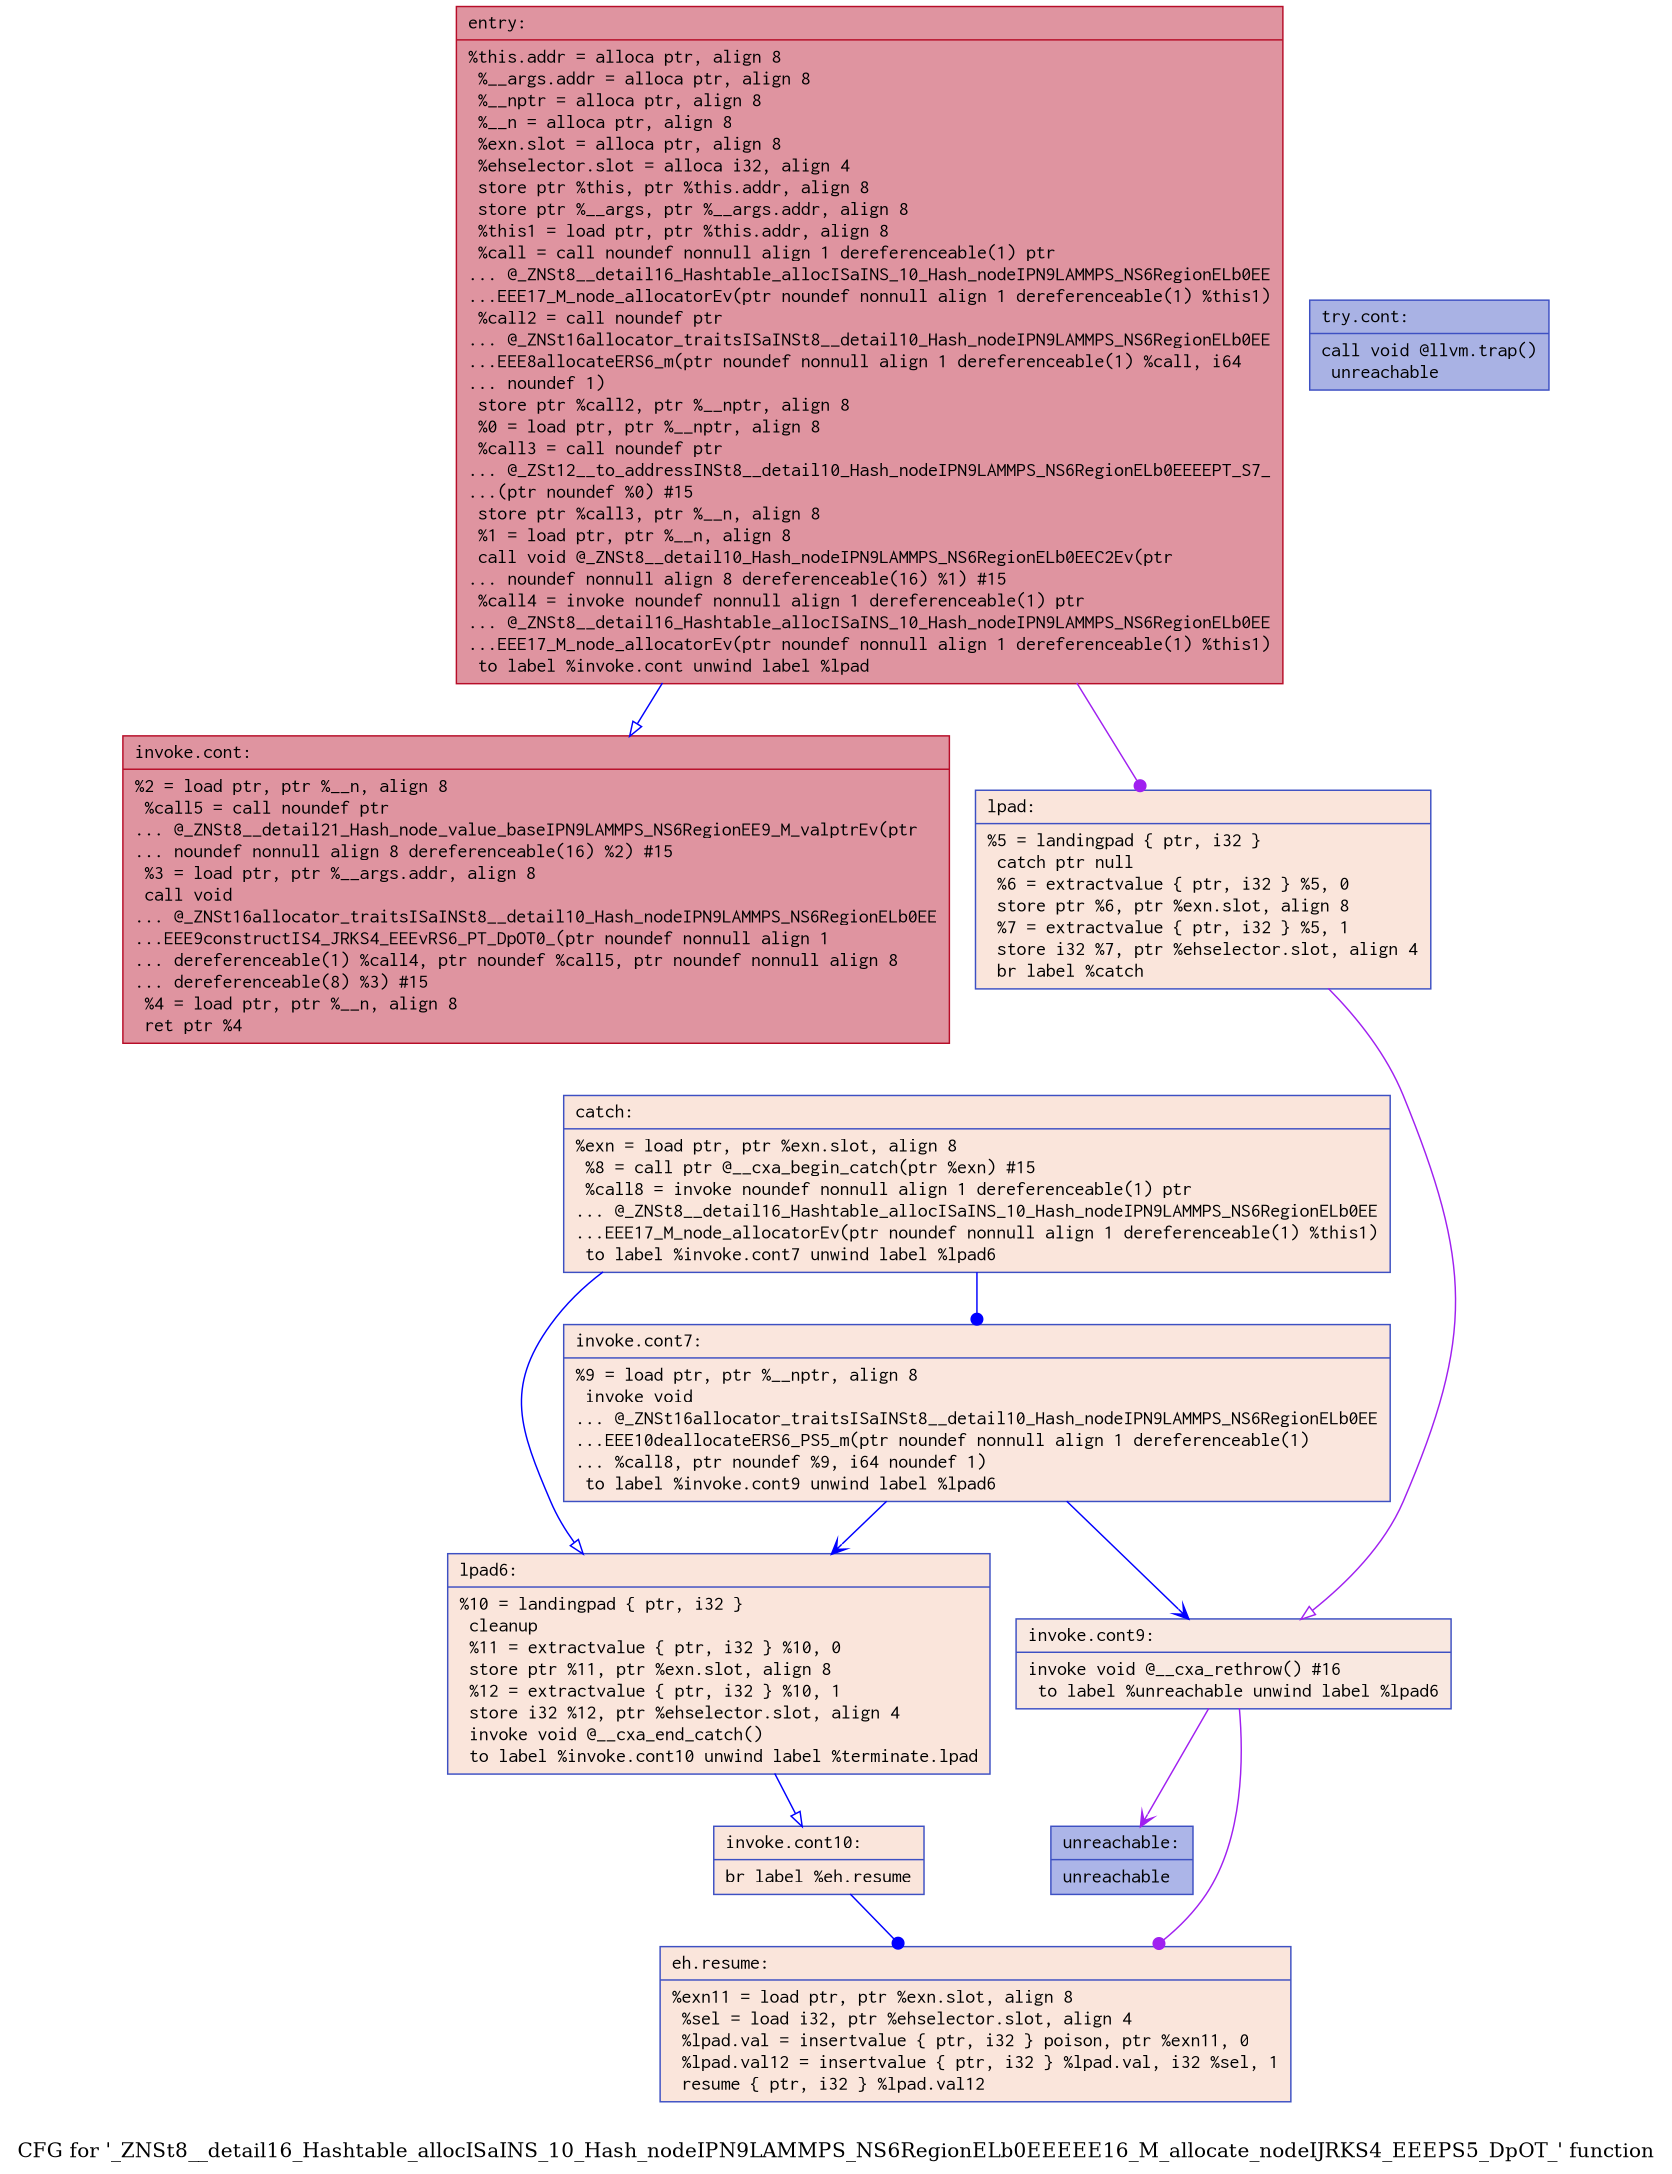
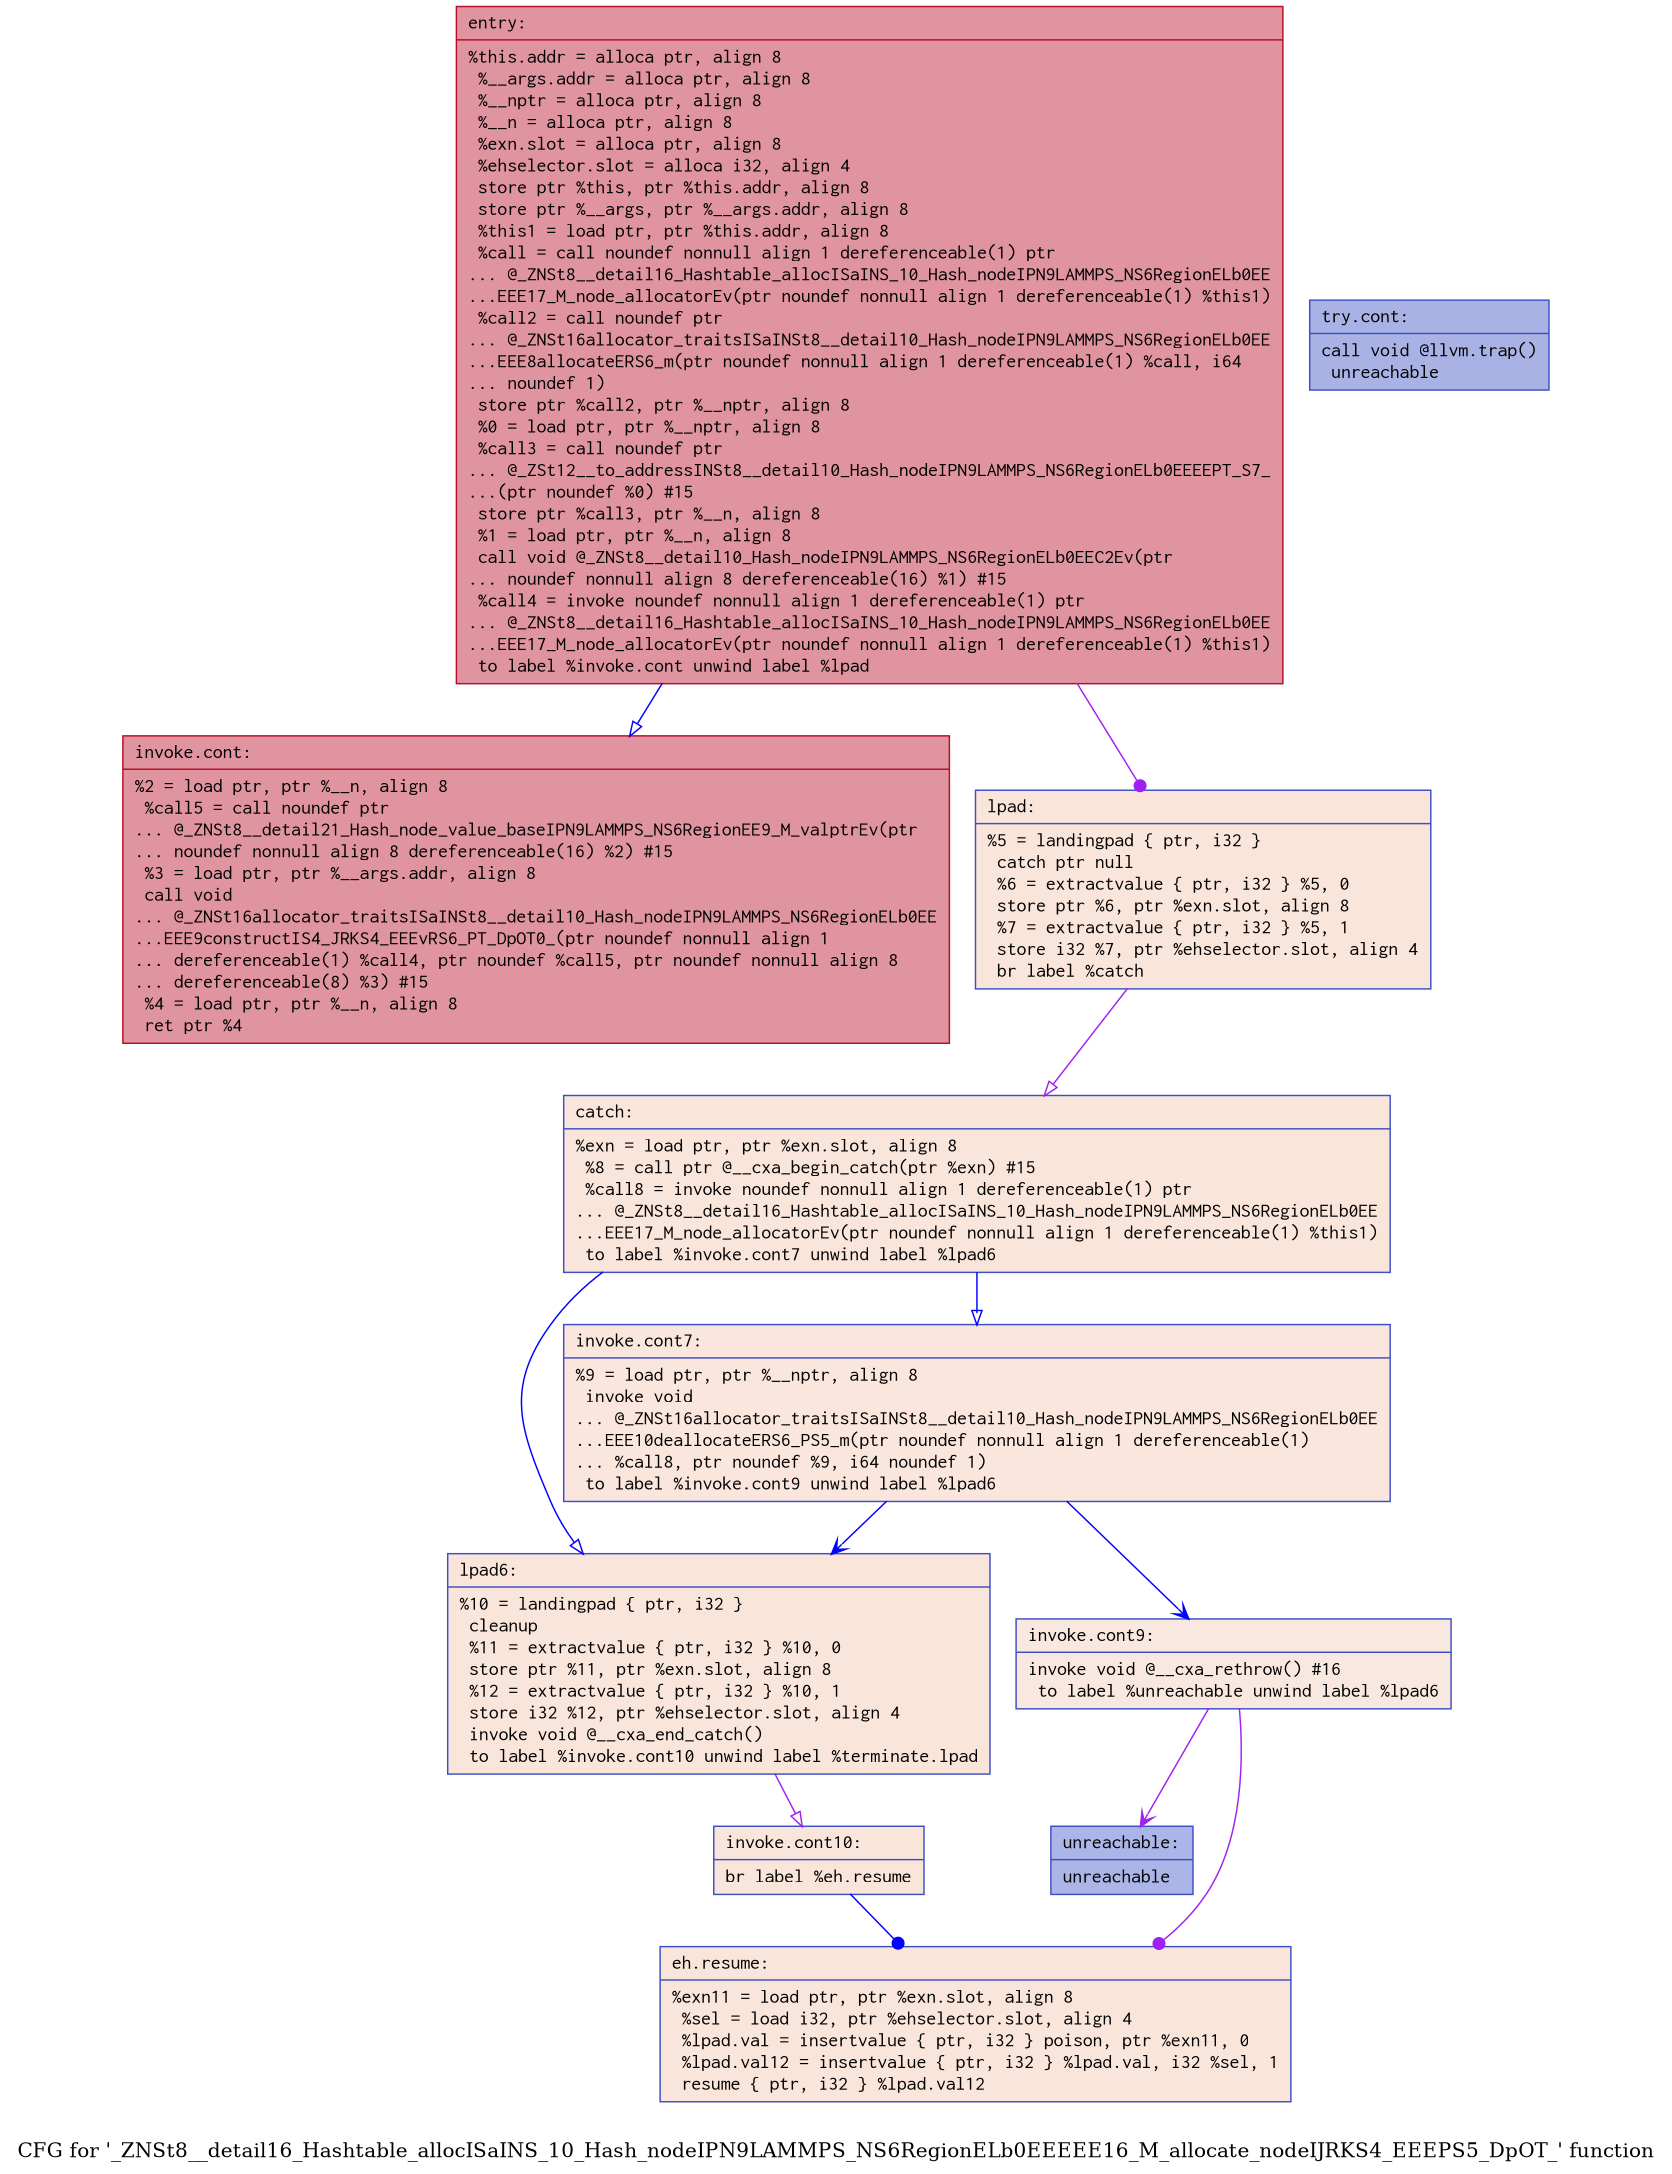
(977, 1293) -> (977, 1293)
(1455, 1304) -> (1090, 1036)
(785, 1793) -> (785, 1793)
